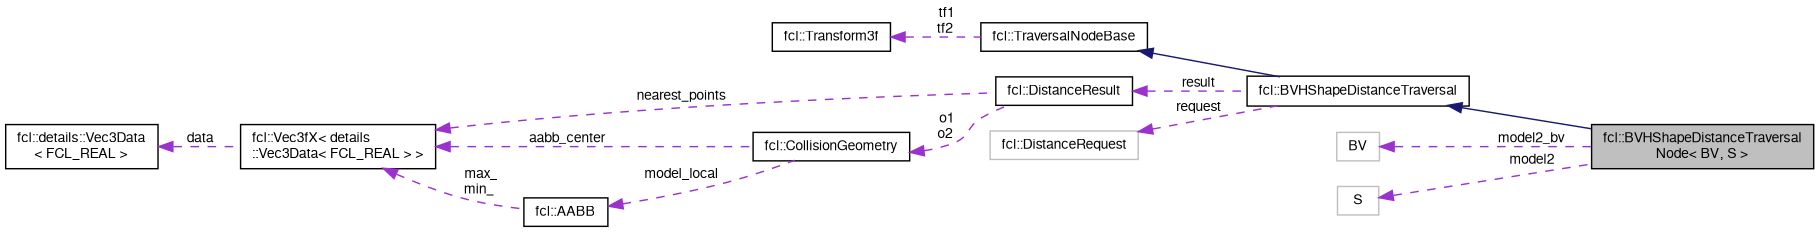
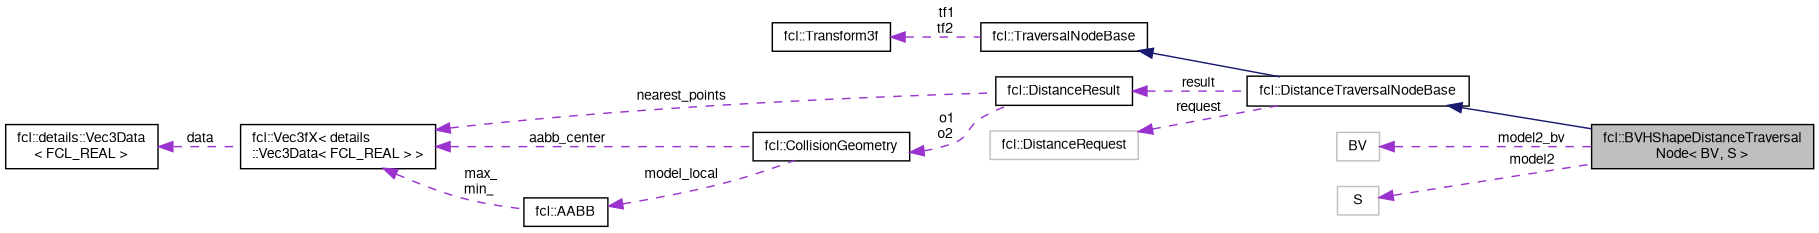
(1358, 91) -> (1358, 91)
